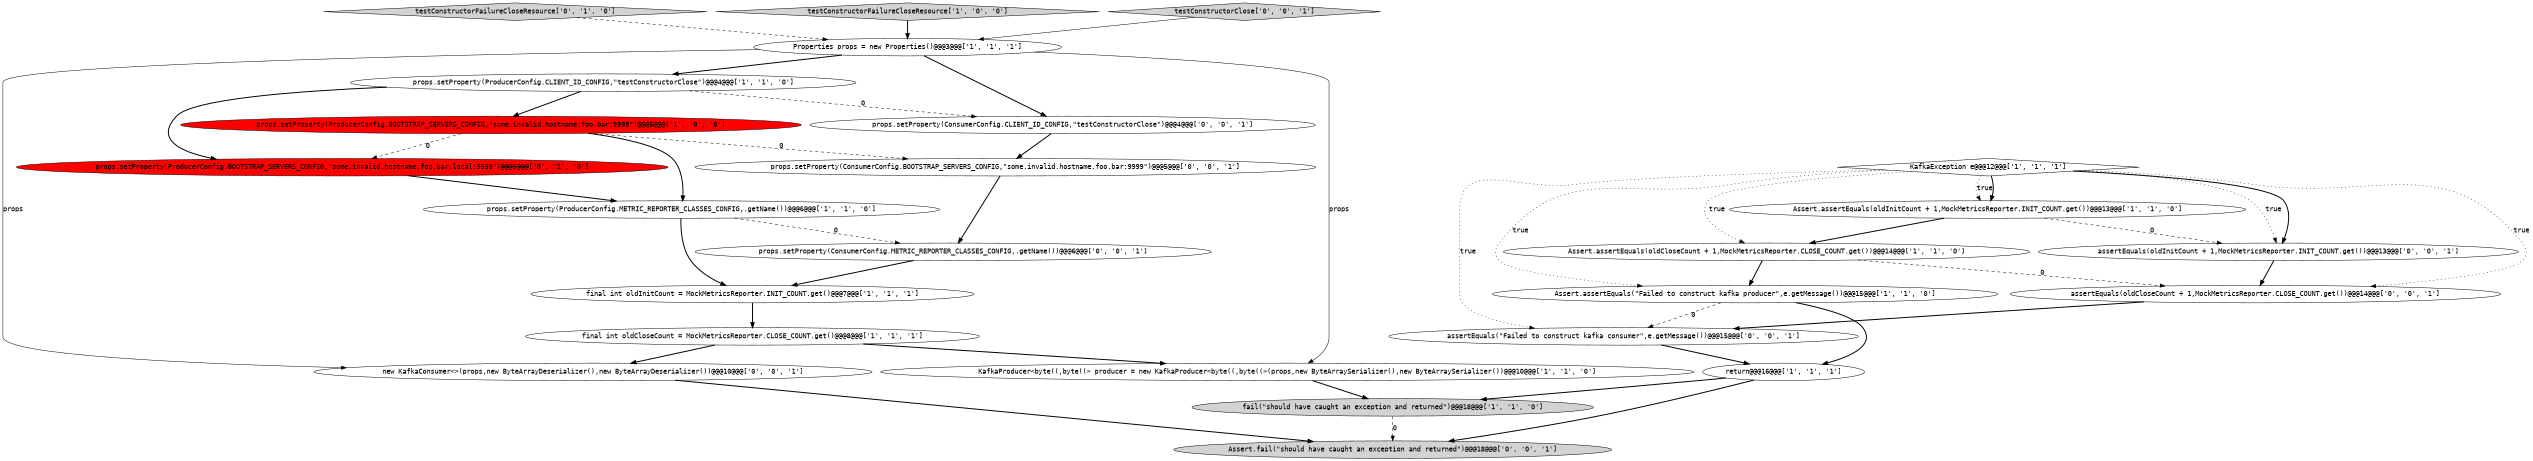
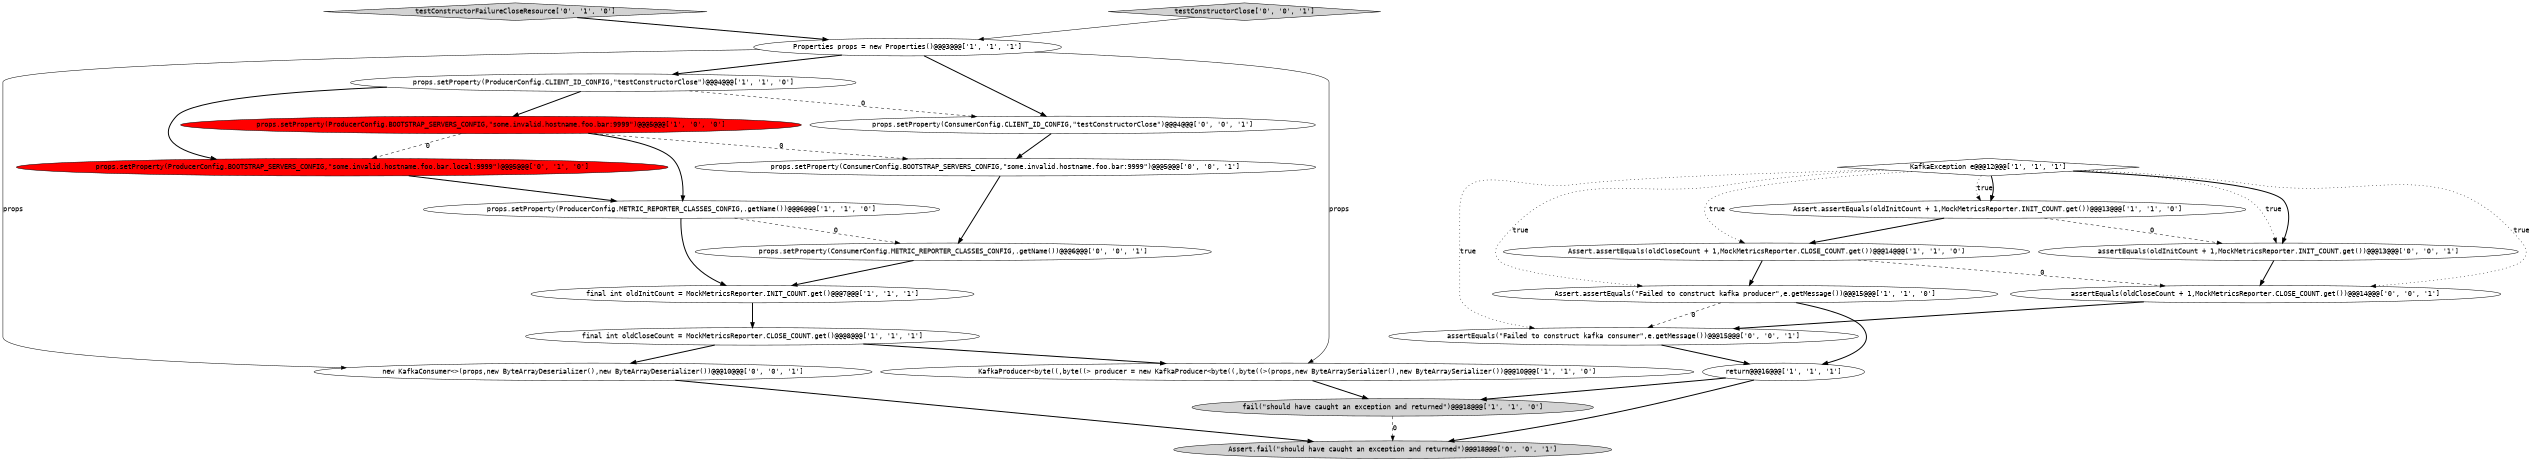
(908, 12) -> none
(700, 28) -> (700, 28)
